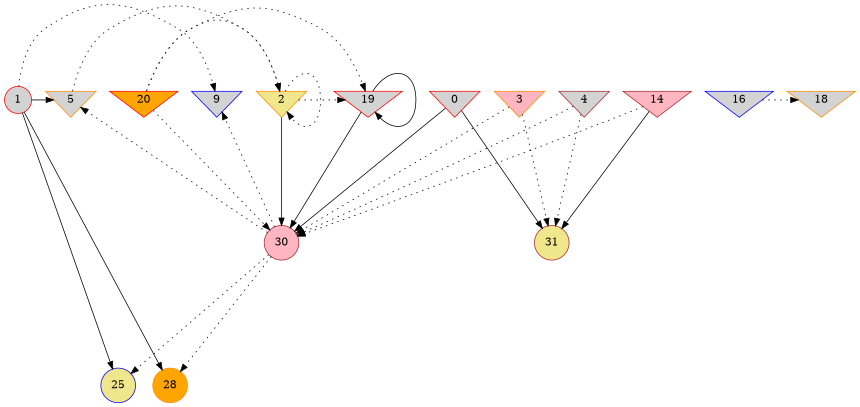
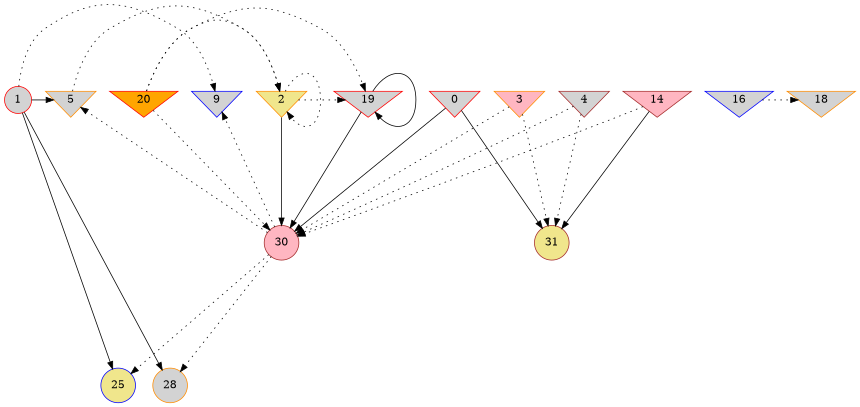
(170, 385) -> (170, 385)
